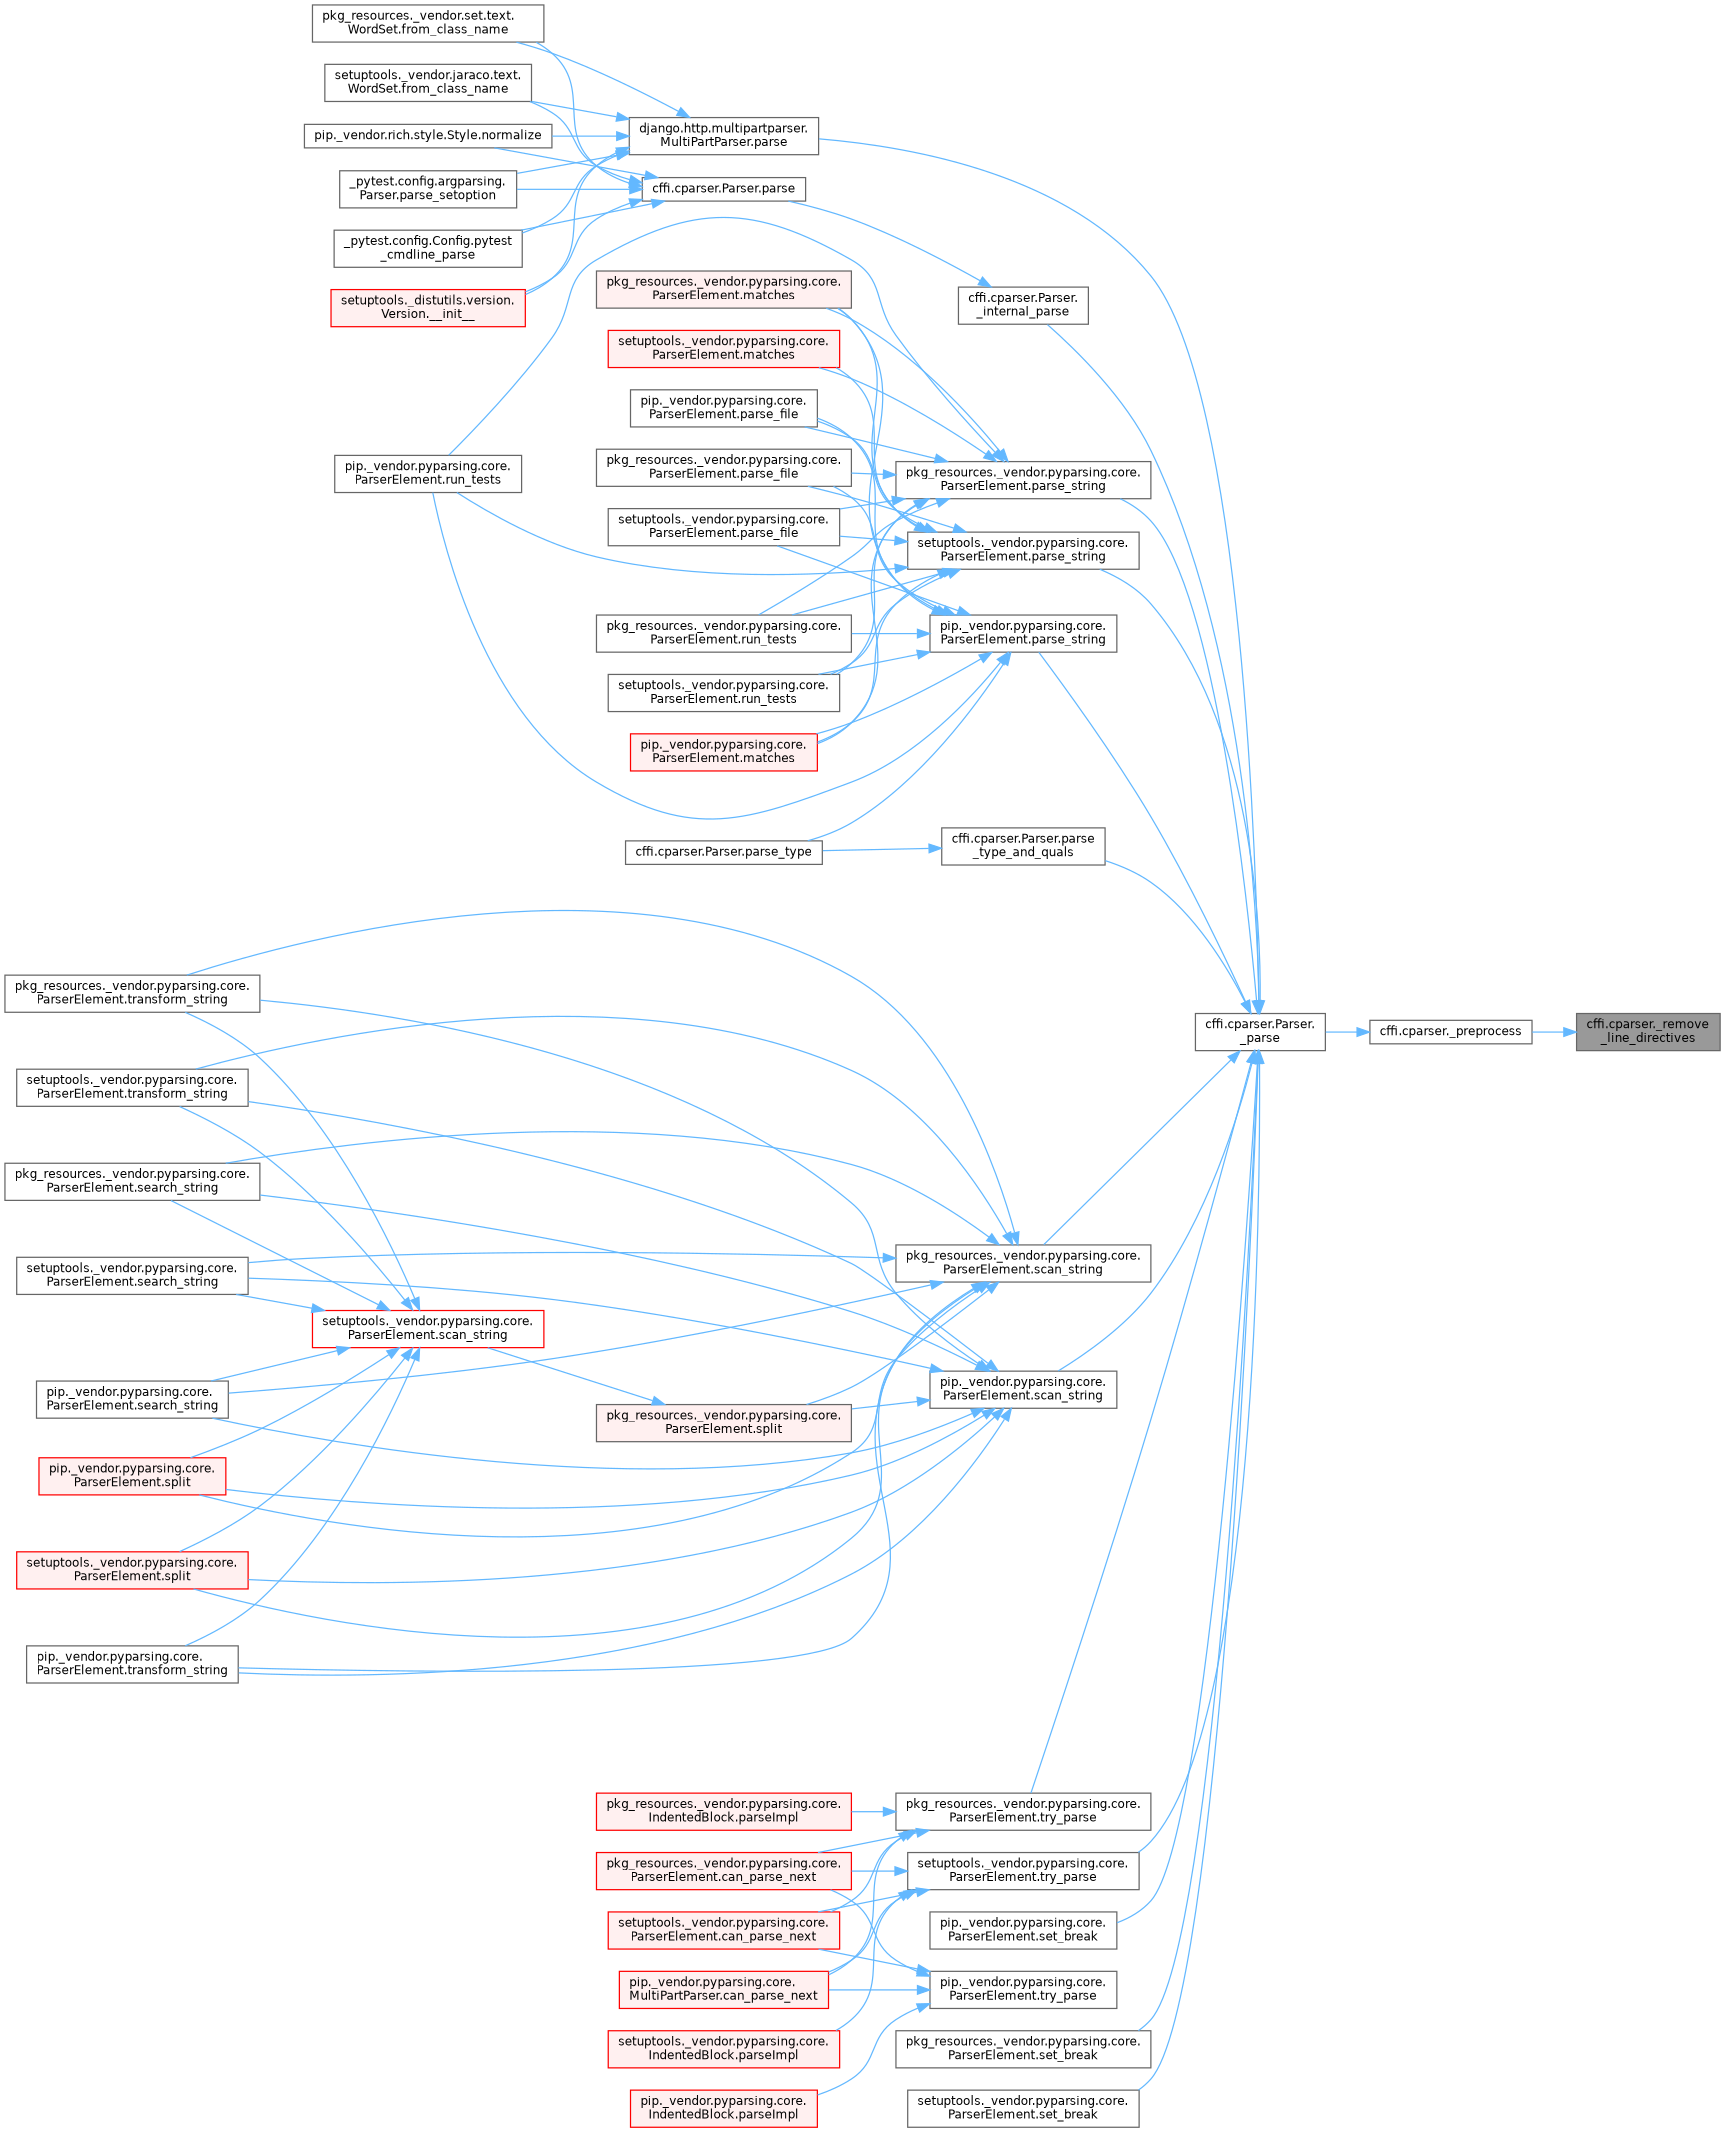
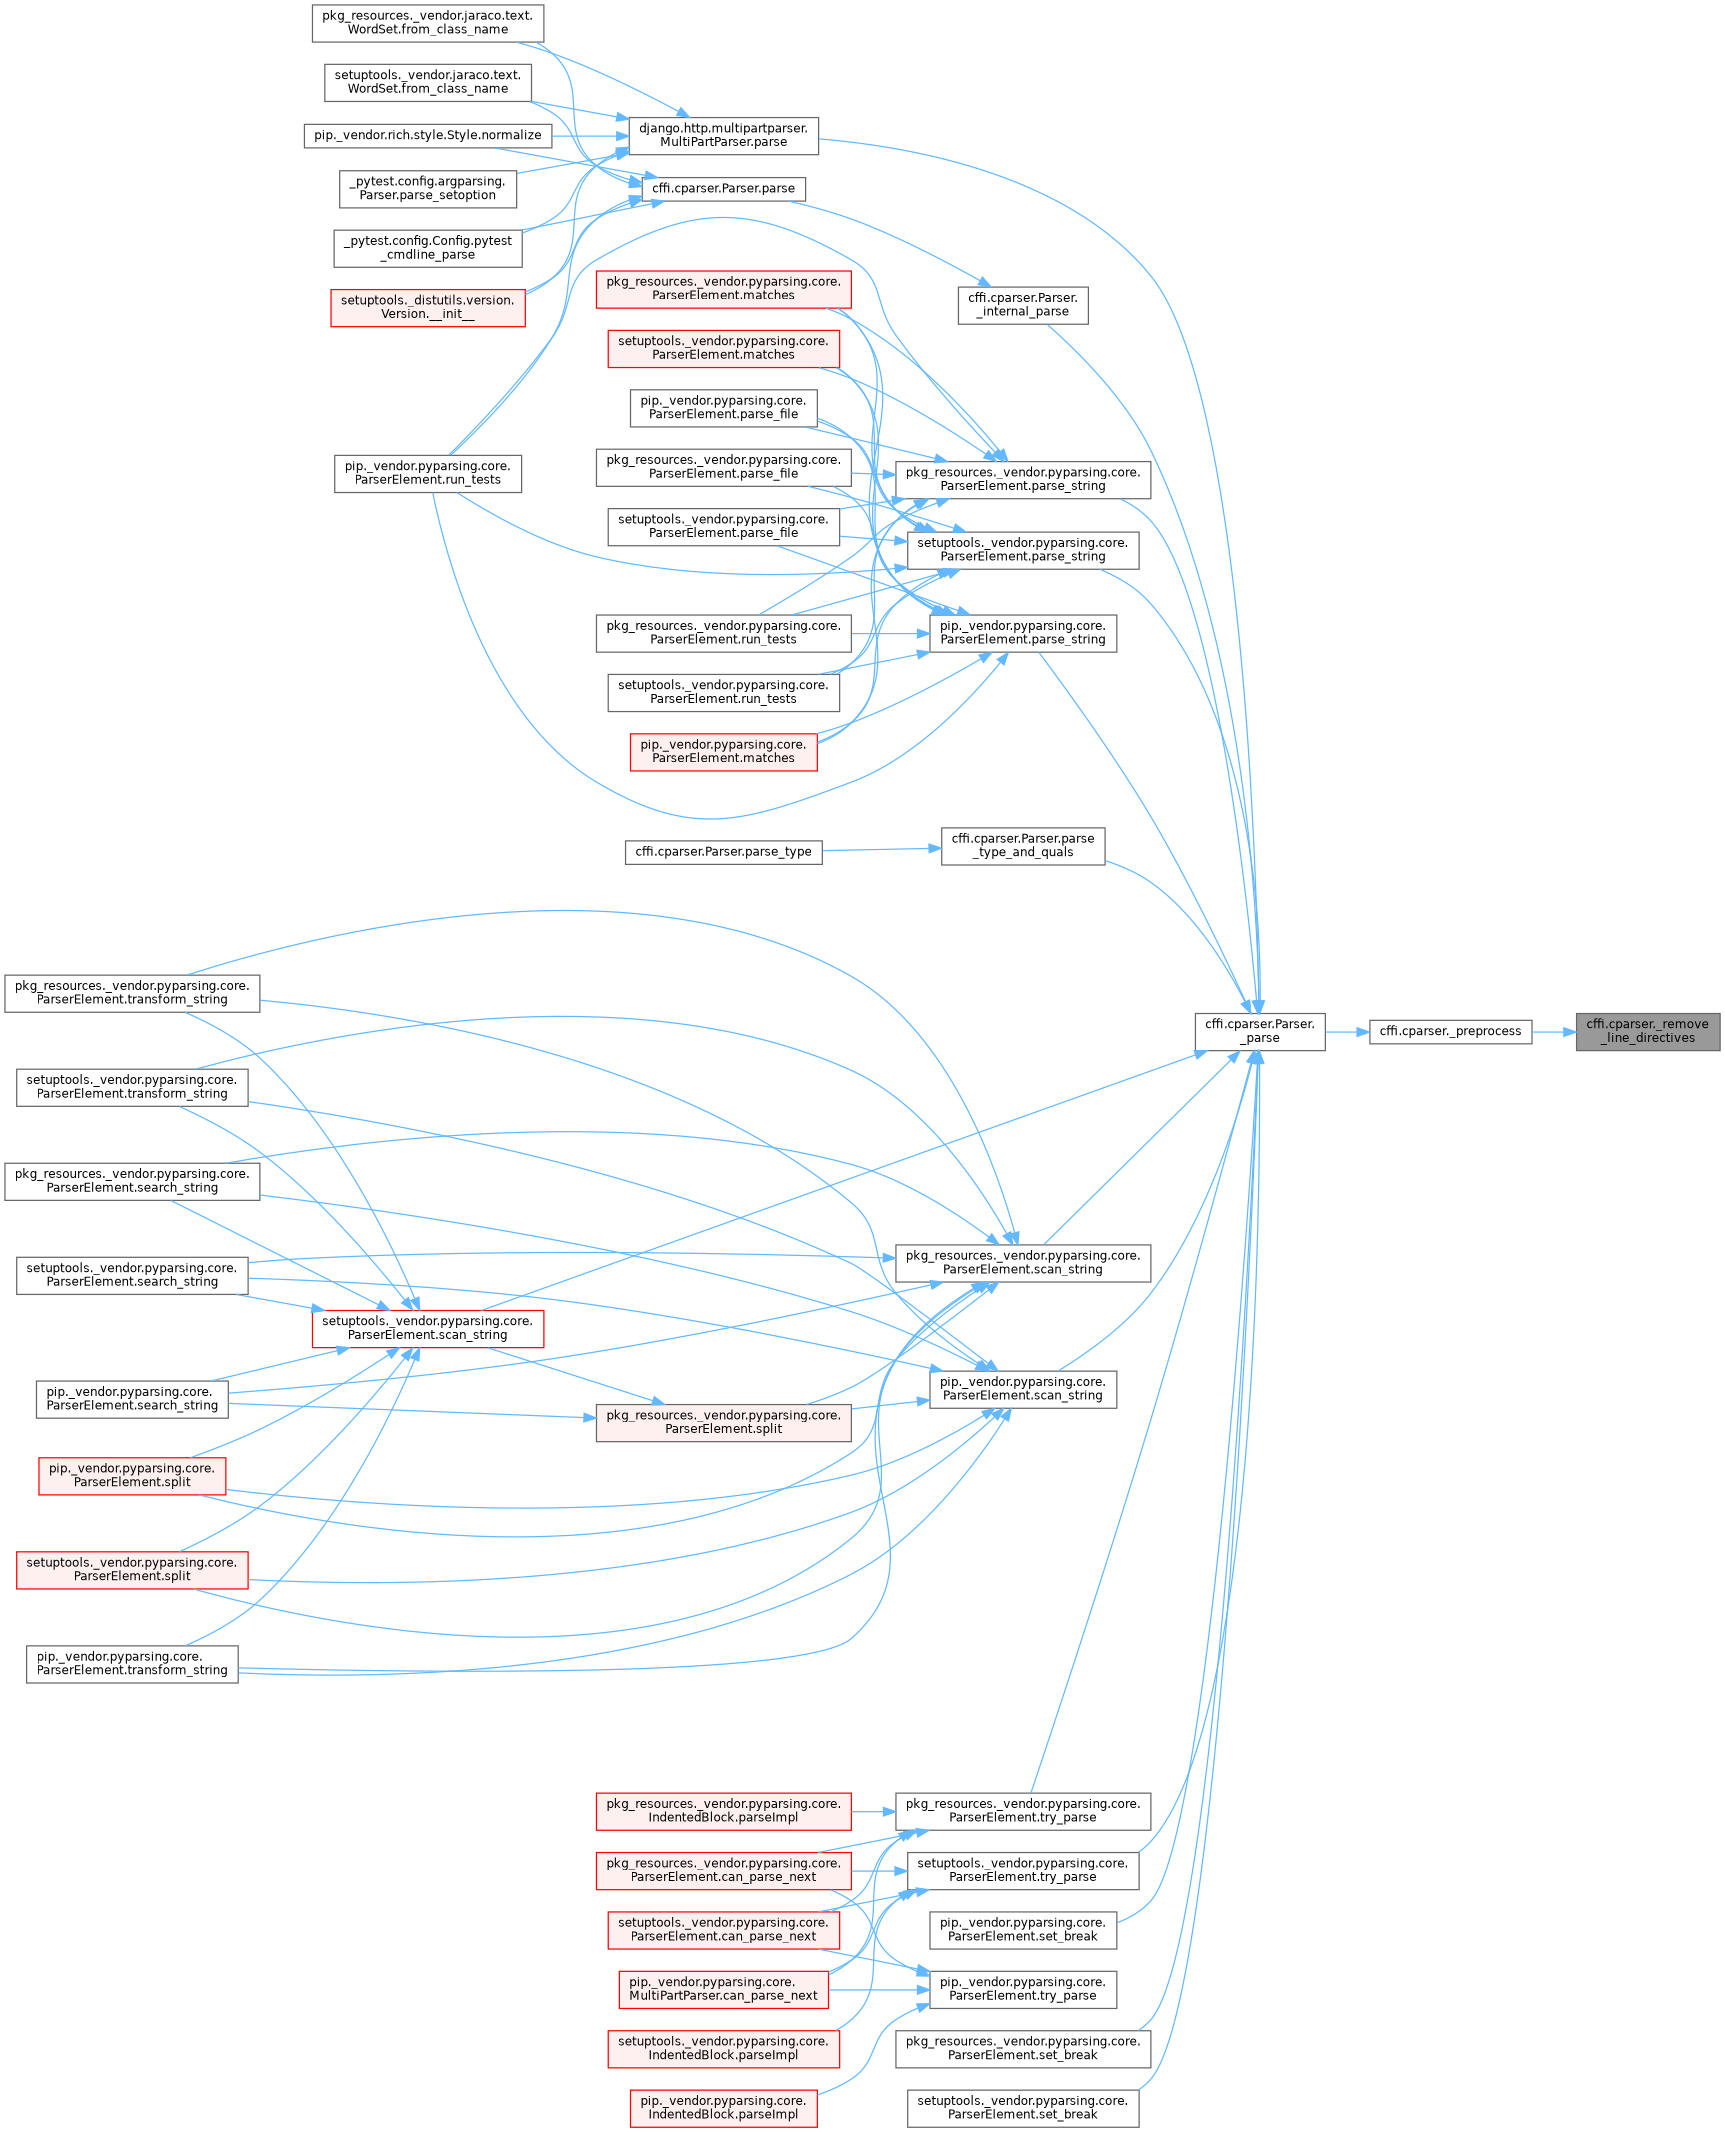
(428, 24) -> (428, 24)
(565, 189) -> (555, 332)
(724, 290) -> (724, 290)
(920, 768) -> (874, 494)
none -> (838, 1183)
(594, 1468) -> (406, 1410)
